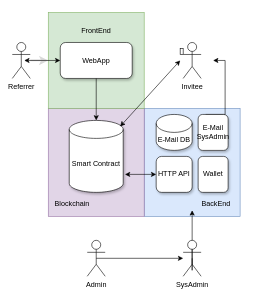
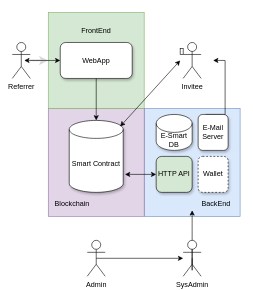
(213, 132) -> (213, 132)
(174, 140) -> (174, 140)
(174, 174) -> (174, 174)
(213, 174) -> (213, 174)
